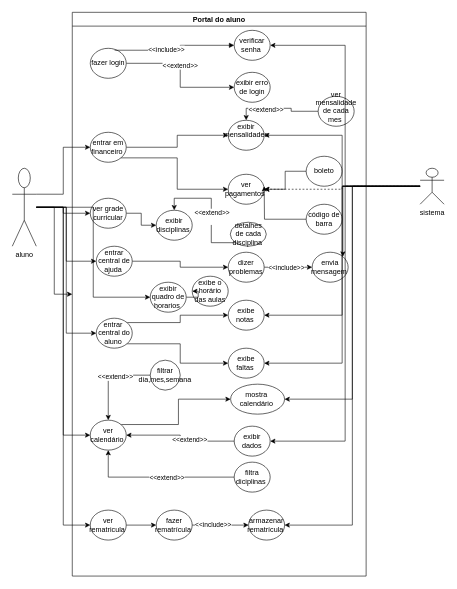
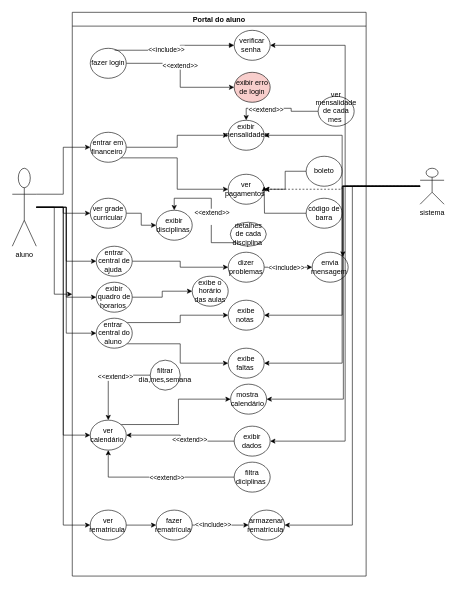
(252, 87) -> (252, 87)
(324, 219) -> (324, 213)
(168, 297) -> (114, 297)
(258, 399) -> (249, 399)
